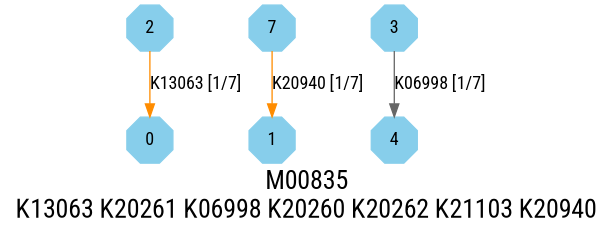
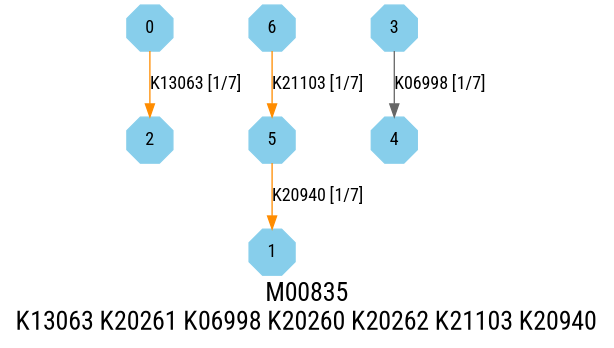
none -> (272, 28)
(272, 28) -> (272, 140)
(150, 77) -> (150, 77)
